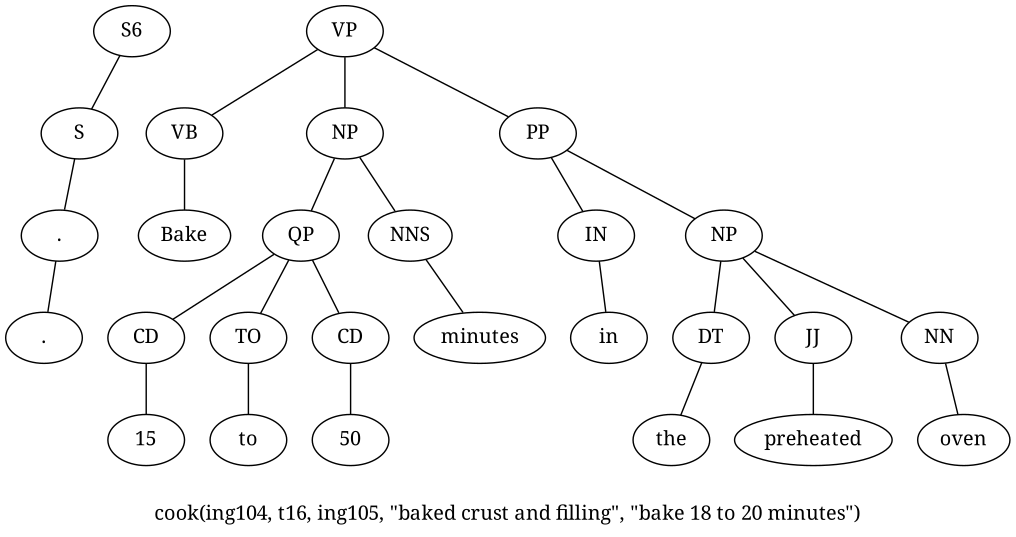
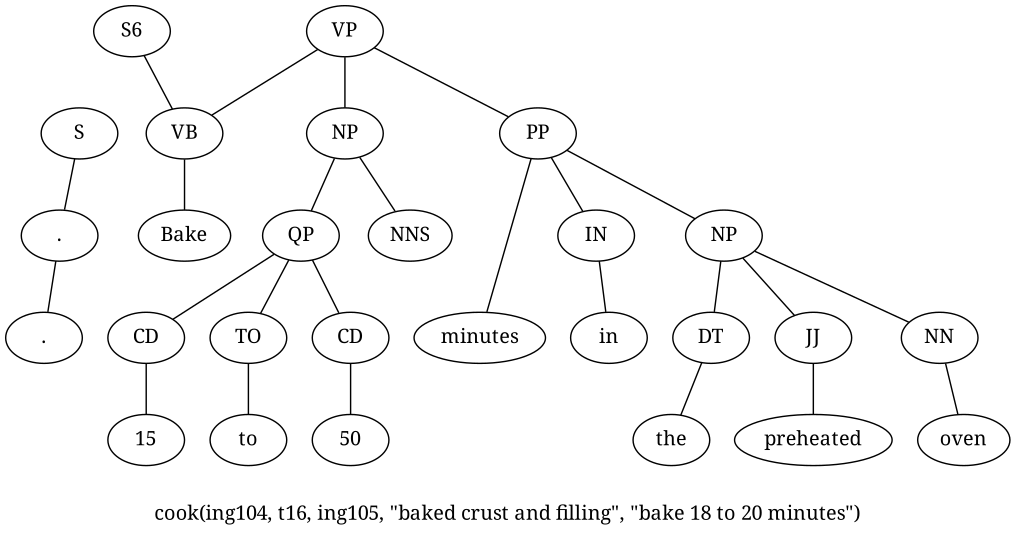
(106, 82) -> (158, 82)
(445, 286) -> (509, 235)
